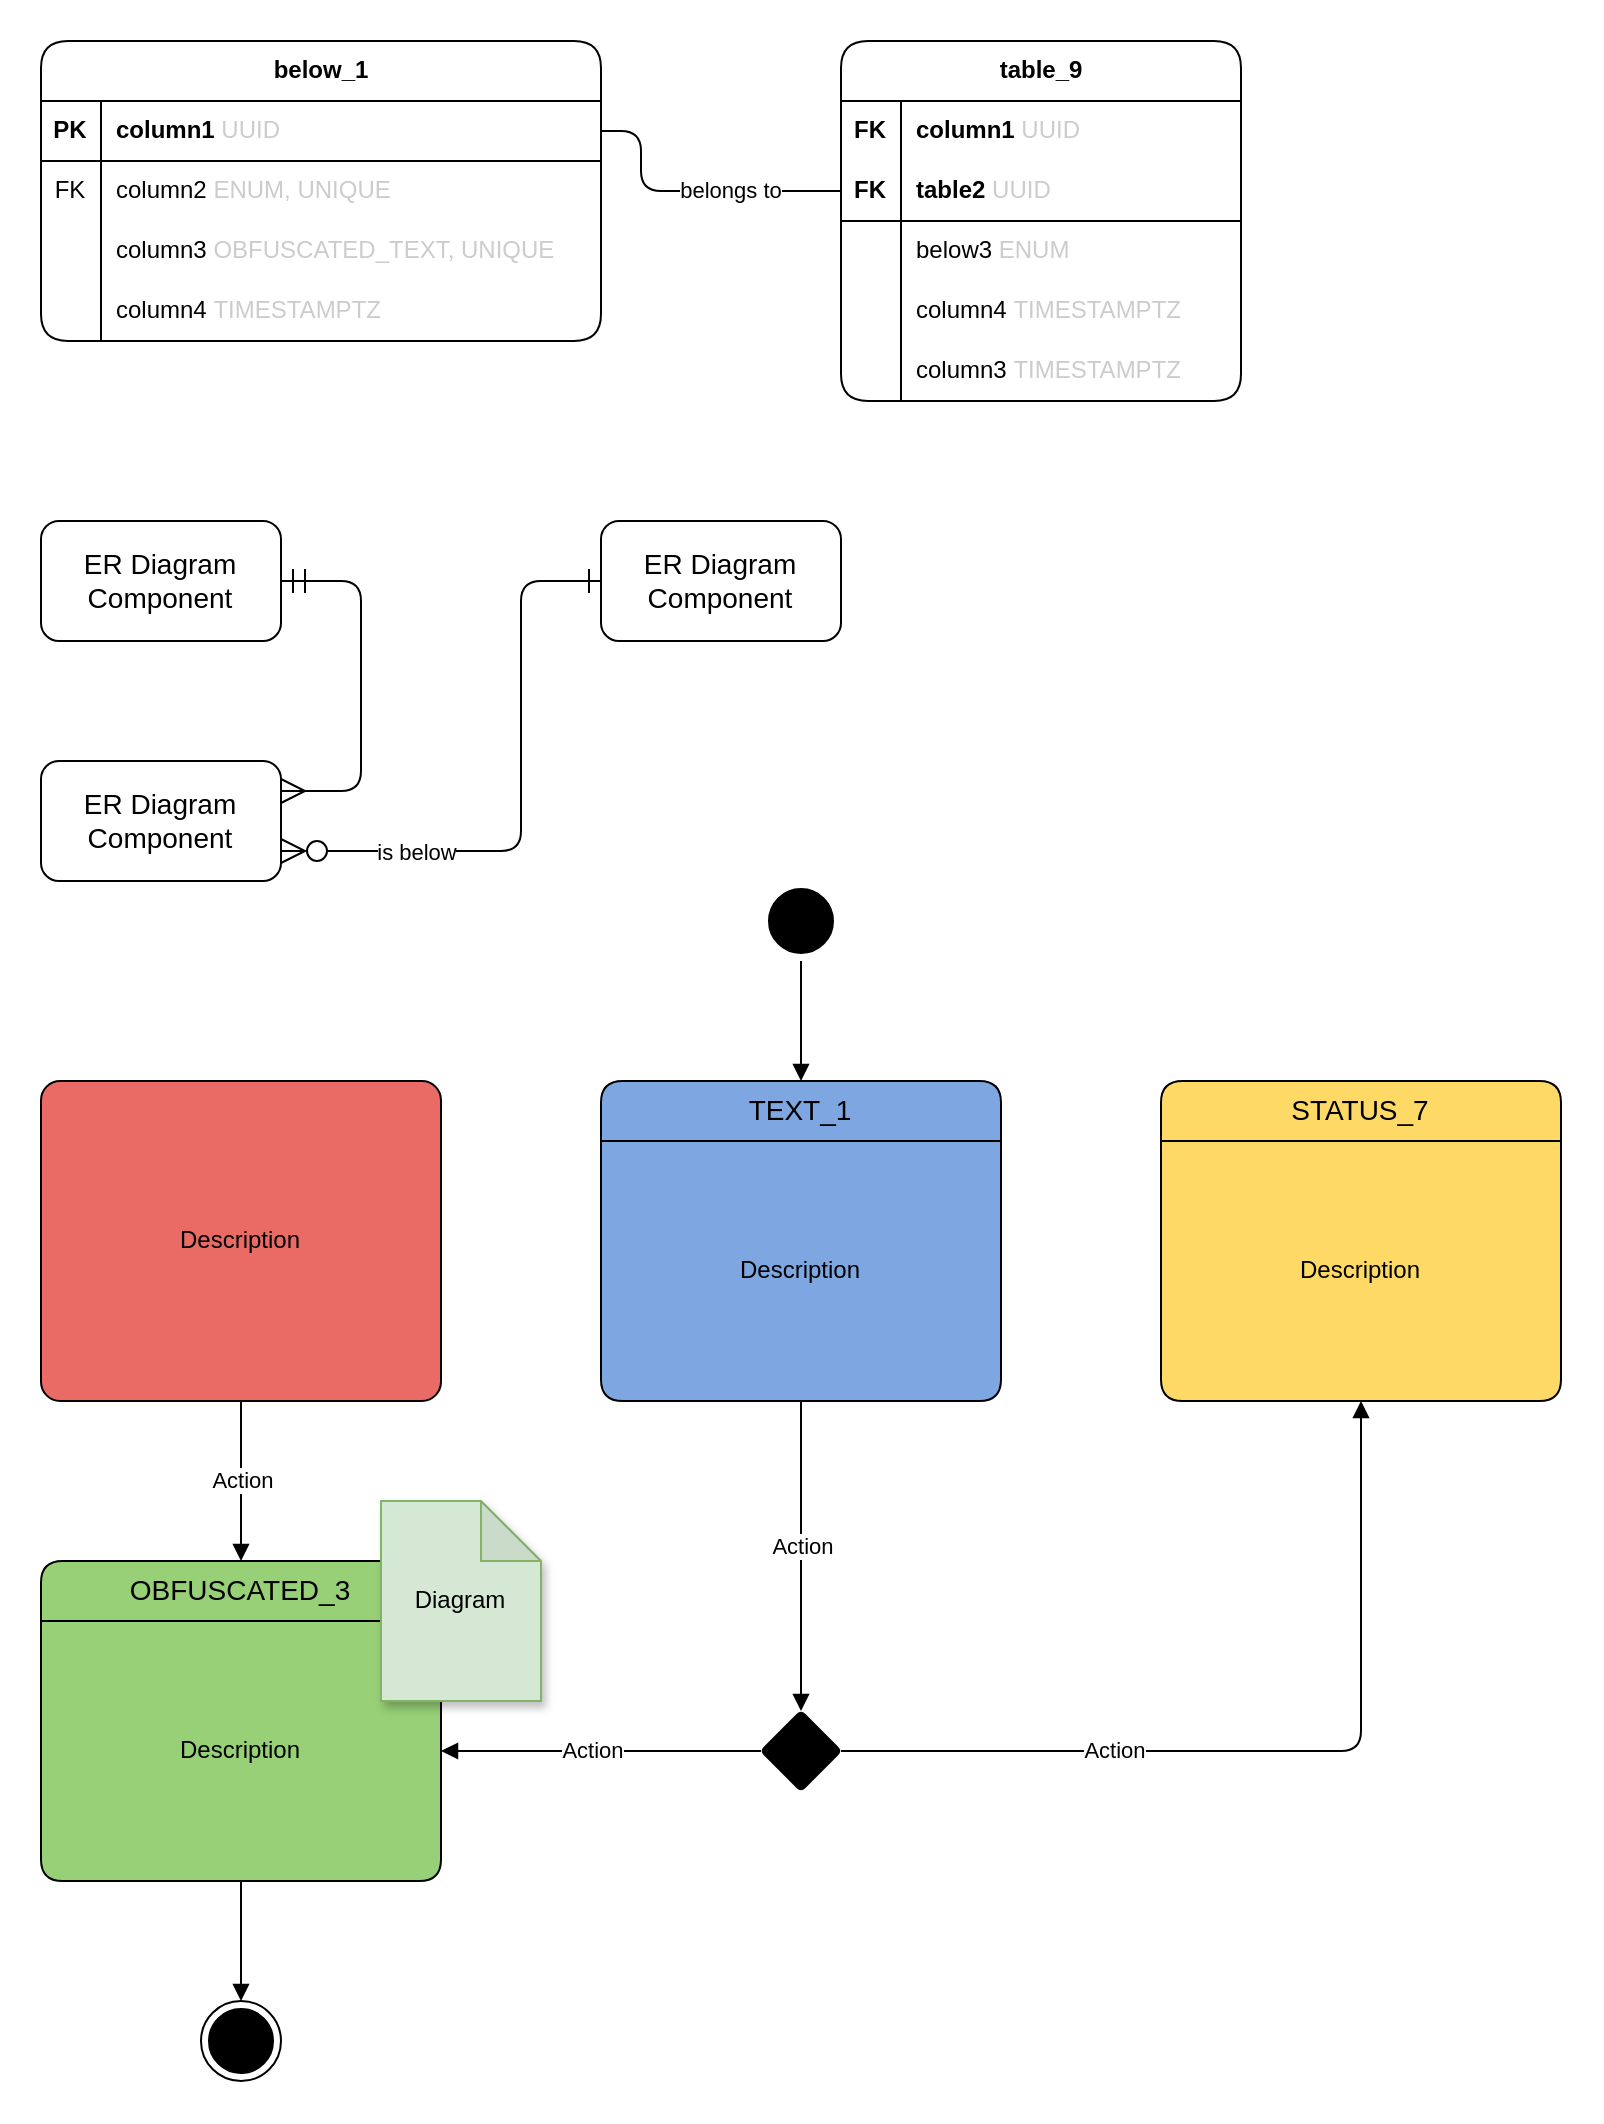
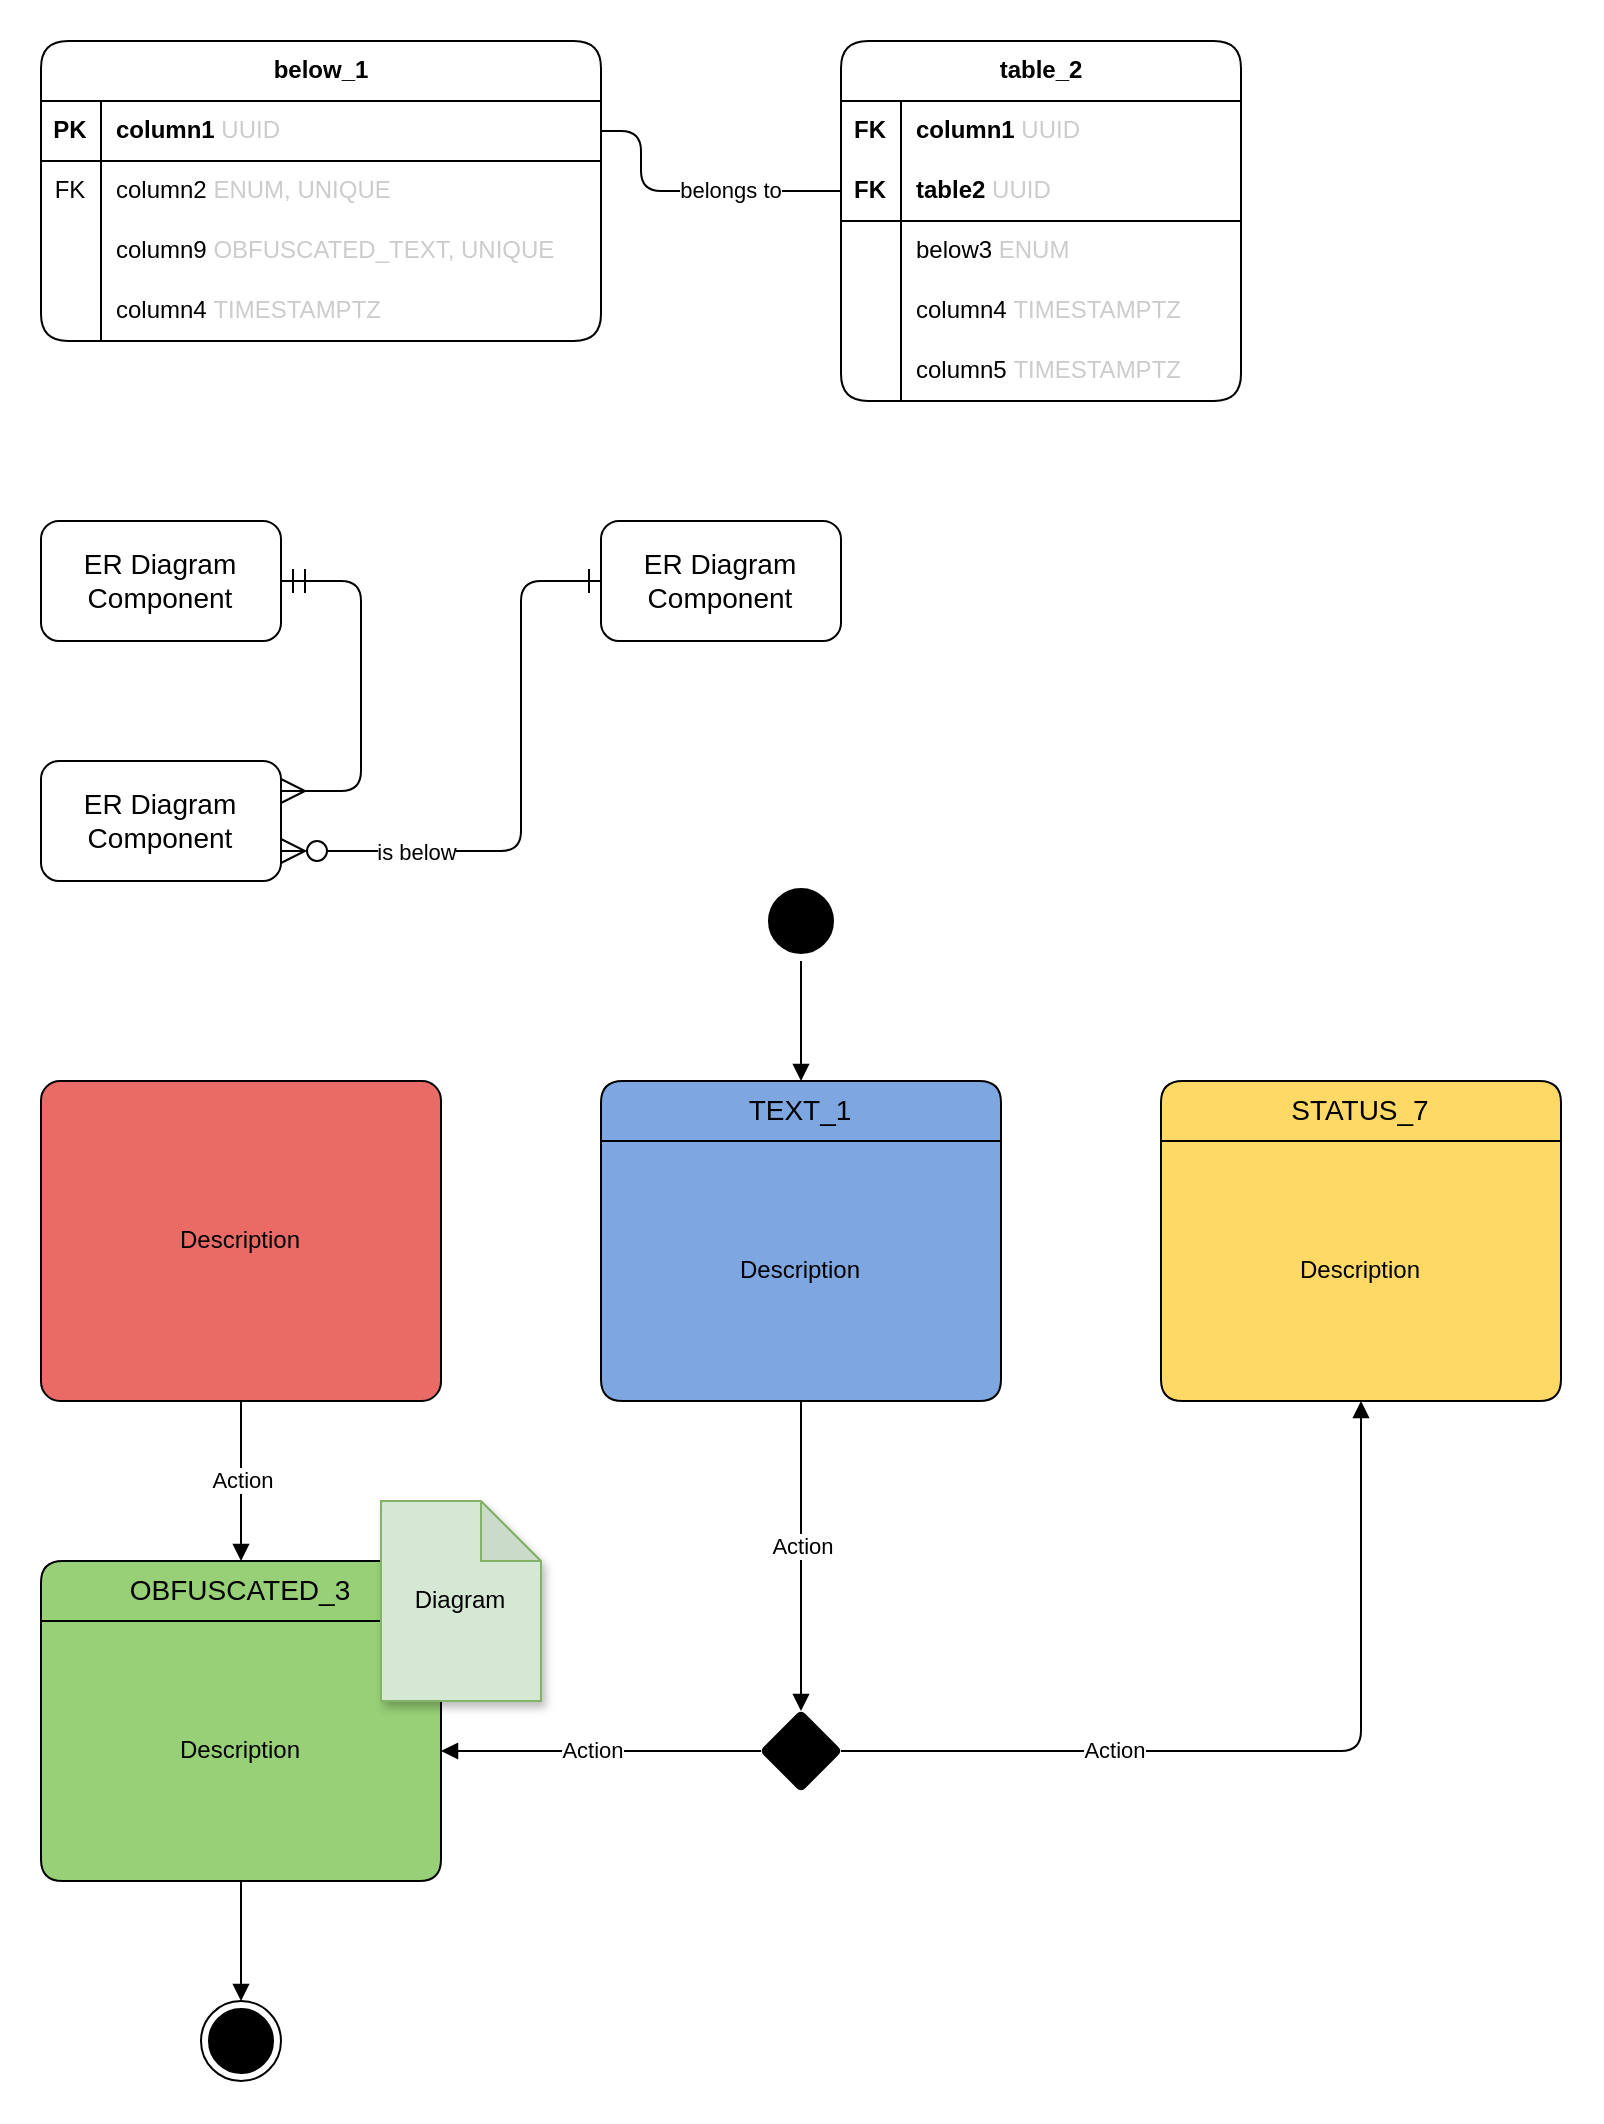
(1042, 71) -> (1042, 71)
(316, 251) -> (316, 251)
(1042, 371) -> (1042, 371)
